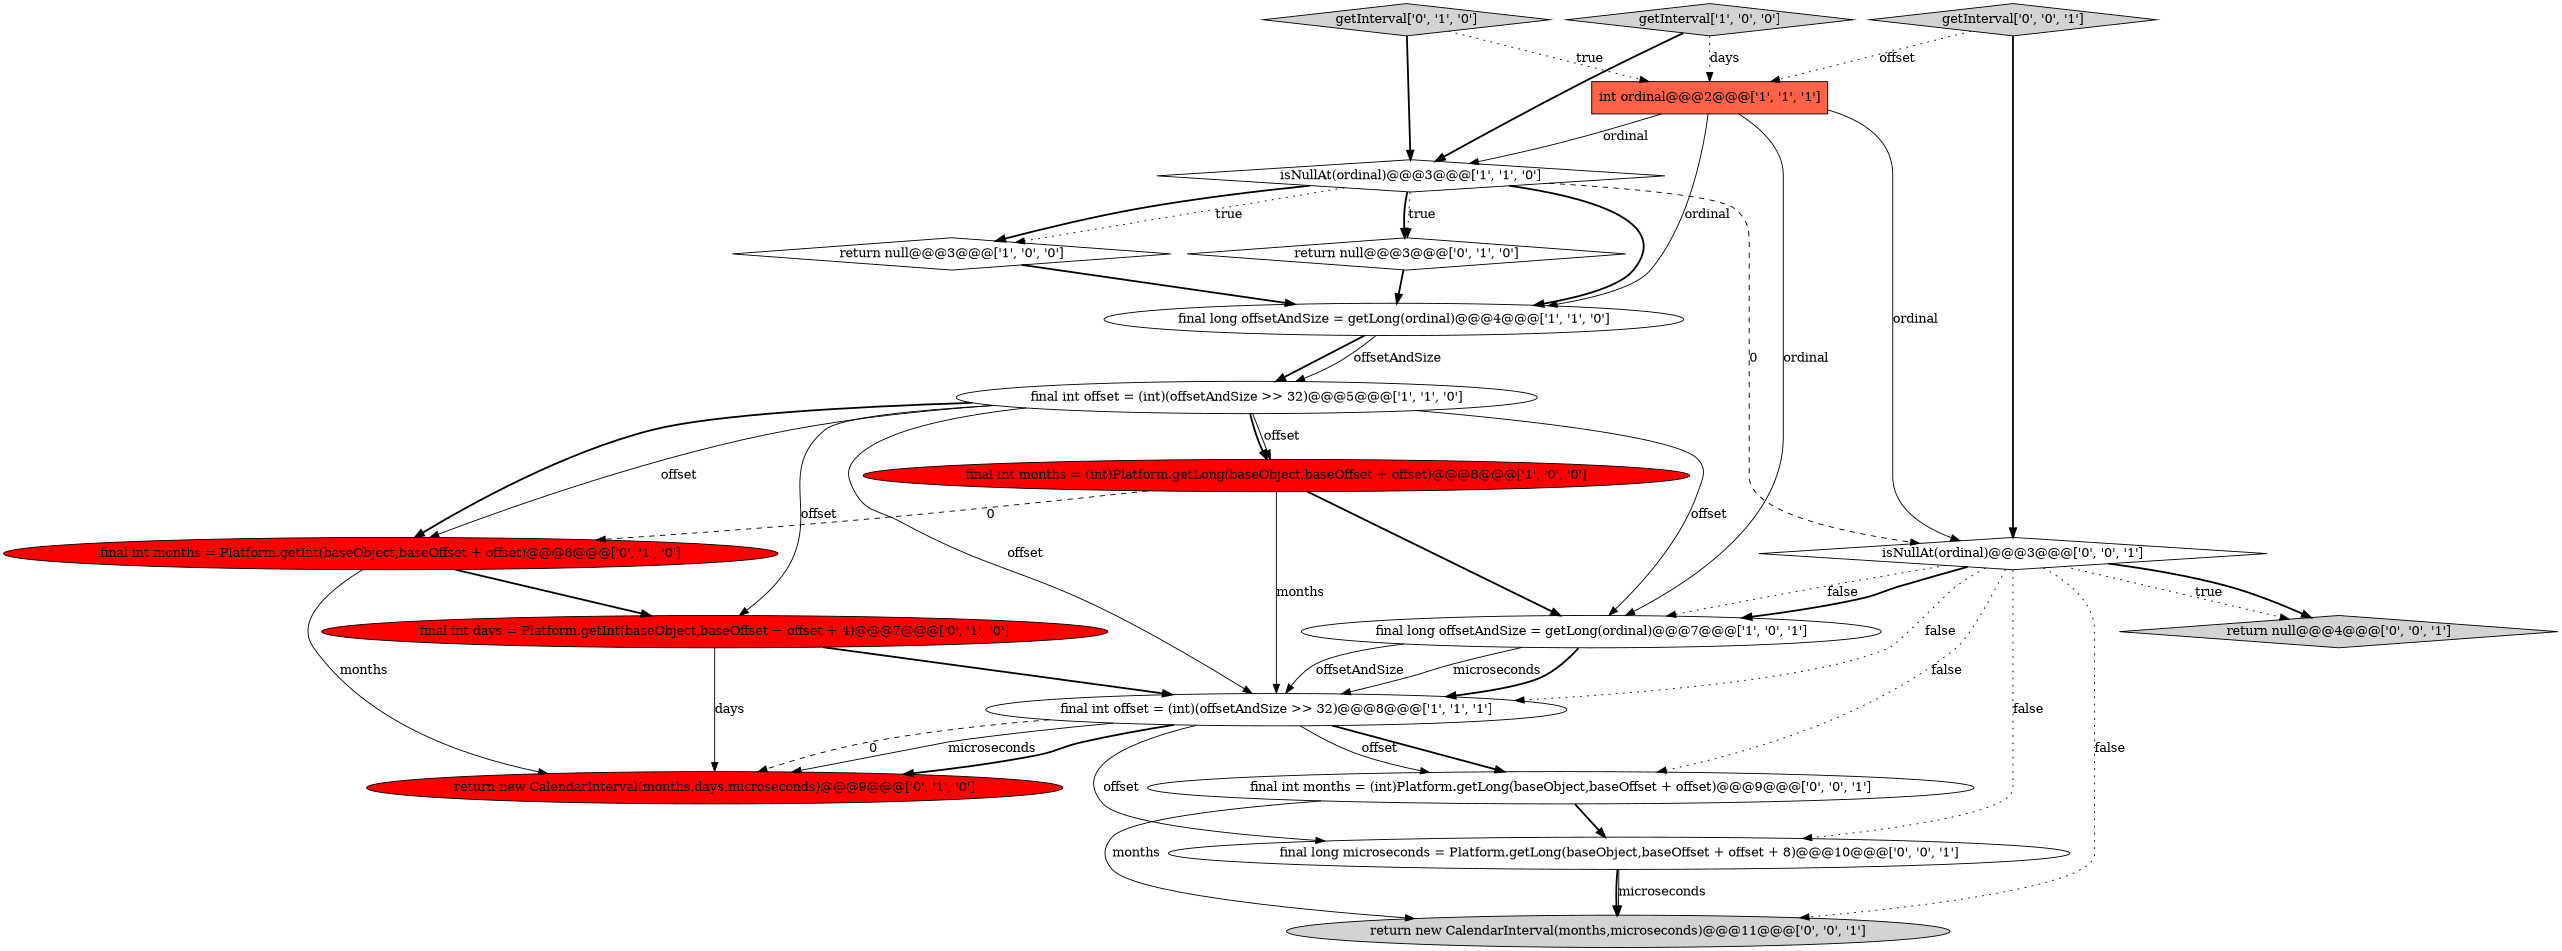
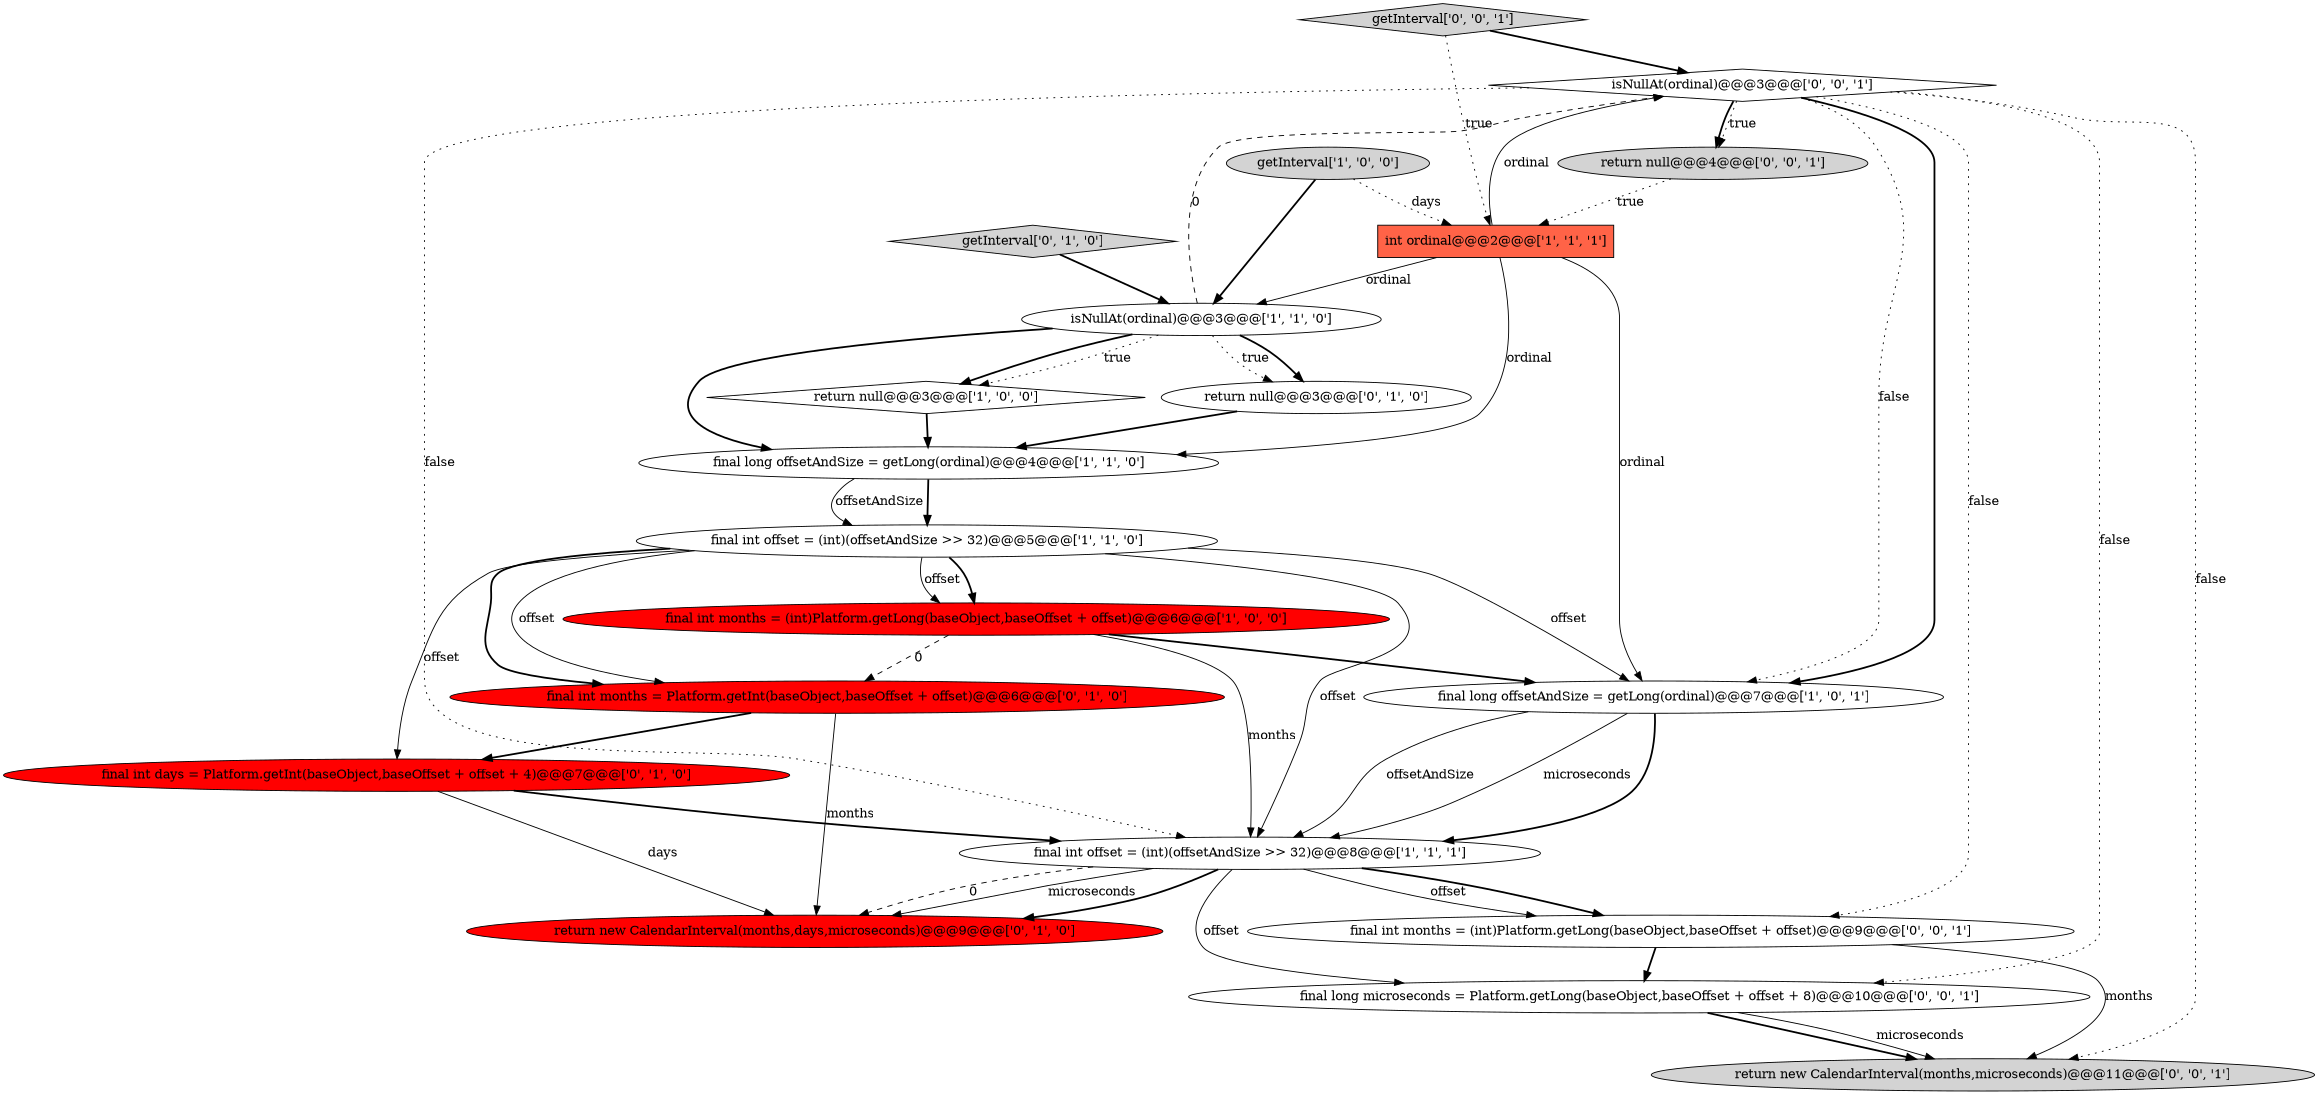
(1710, 20) -> (1328, 163)
(1544, 55) -> (1609, 201)
(1897, 59) -> (1479, 124)
(1411, 176) -> (1201, 319)
(1406, 254) -> (1316, 397)
(2339, 632) -> (1713, 163)
